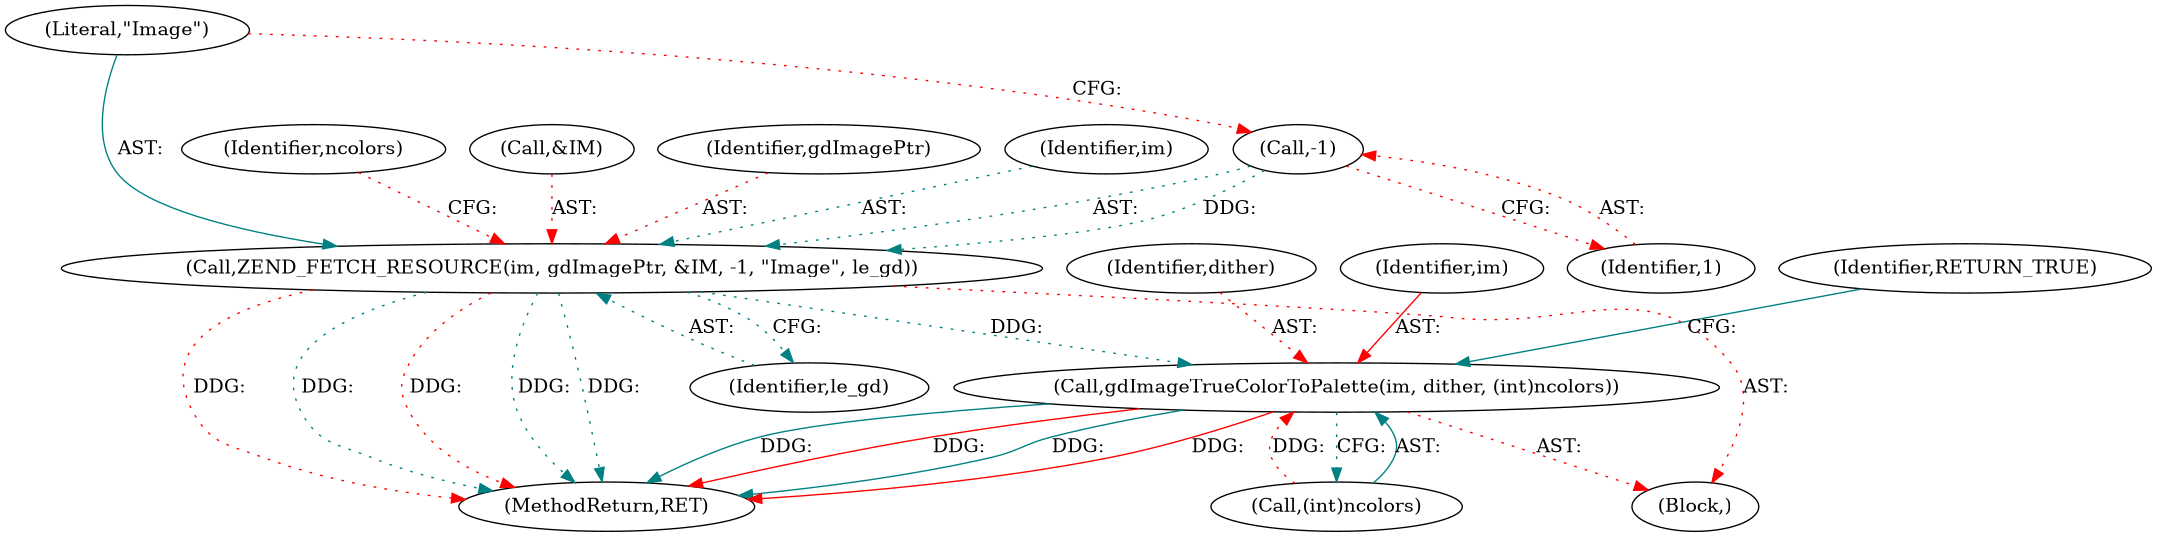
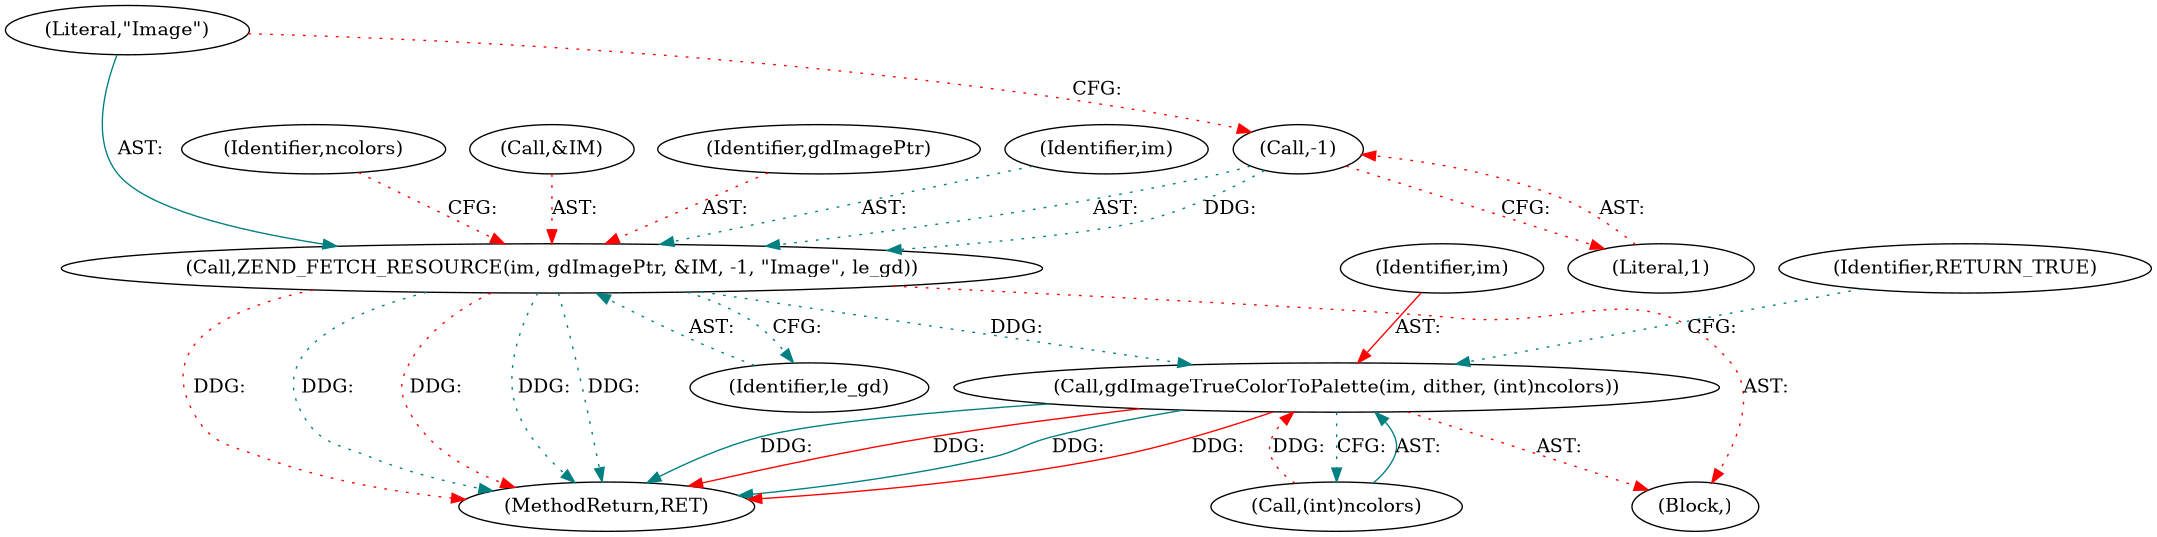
(1191, 268) -> none
(1661, 268) -> (1661, 268)
(1666, 325) -> (1666, 325)
